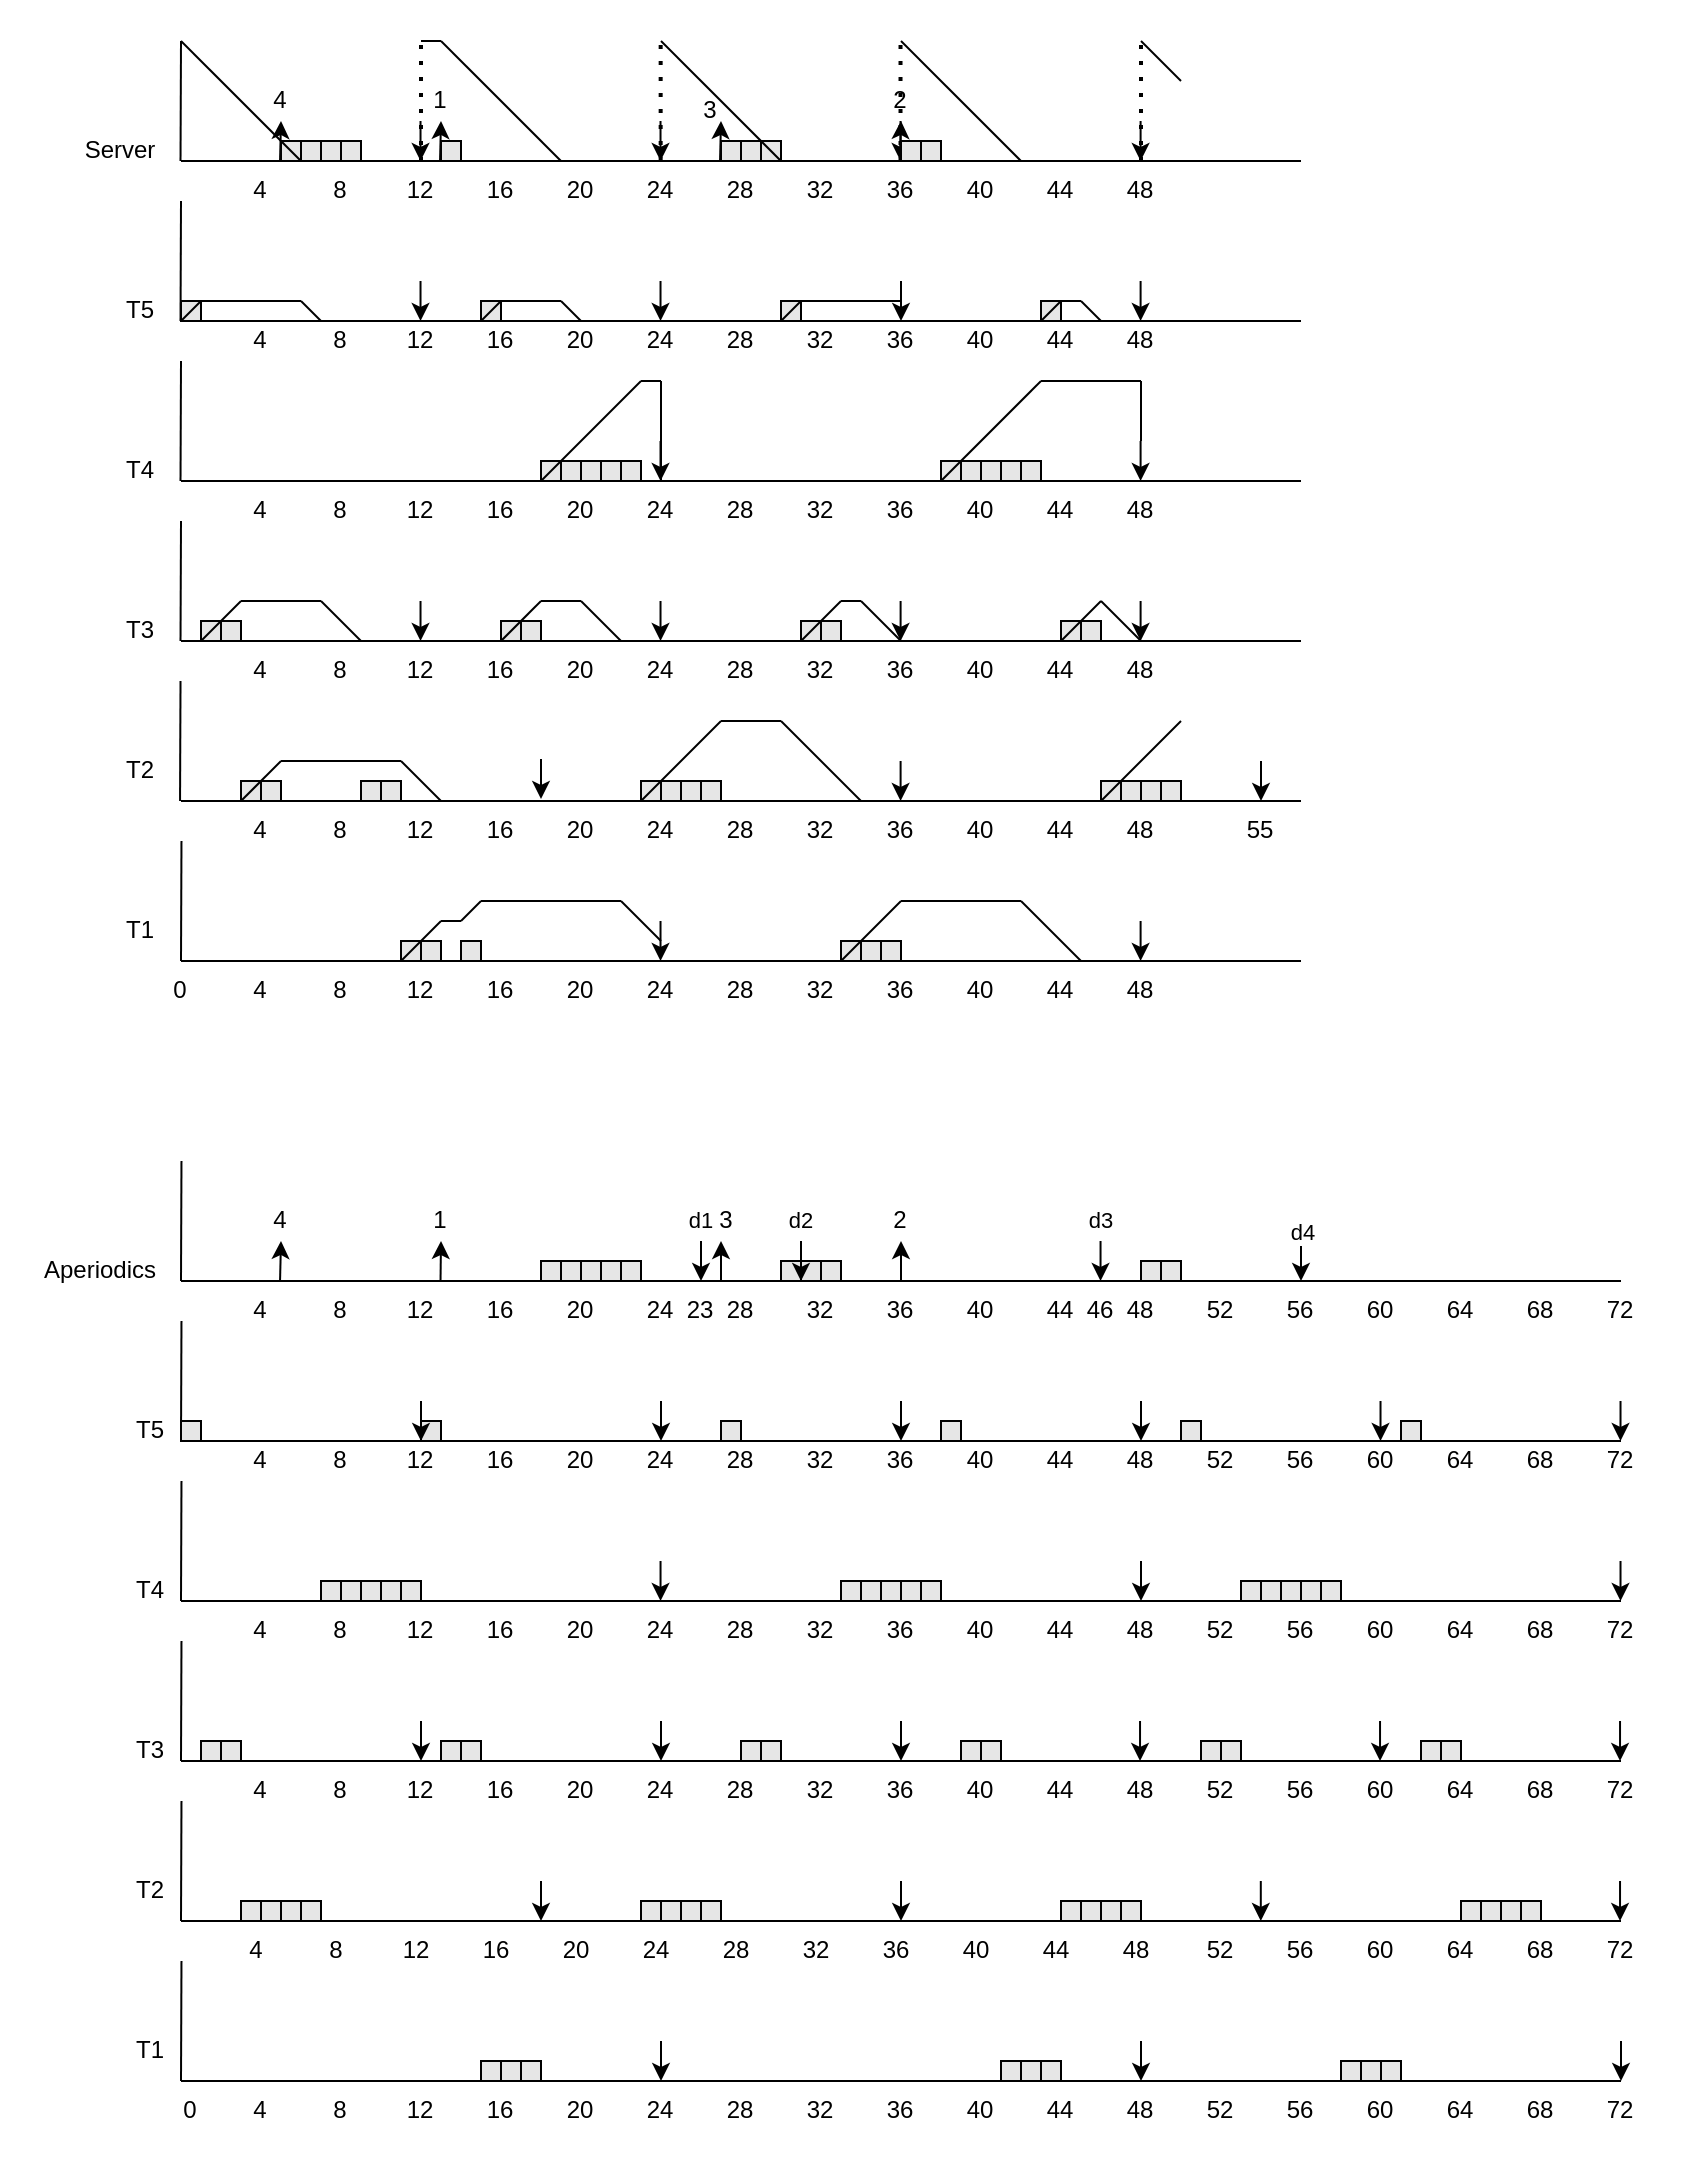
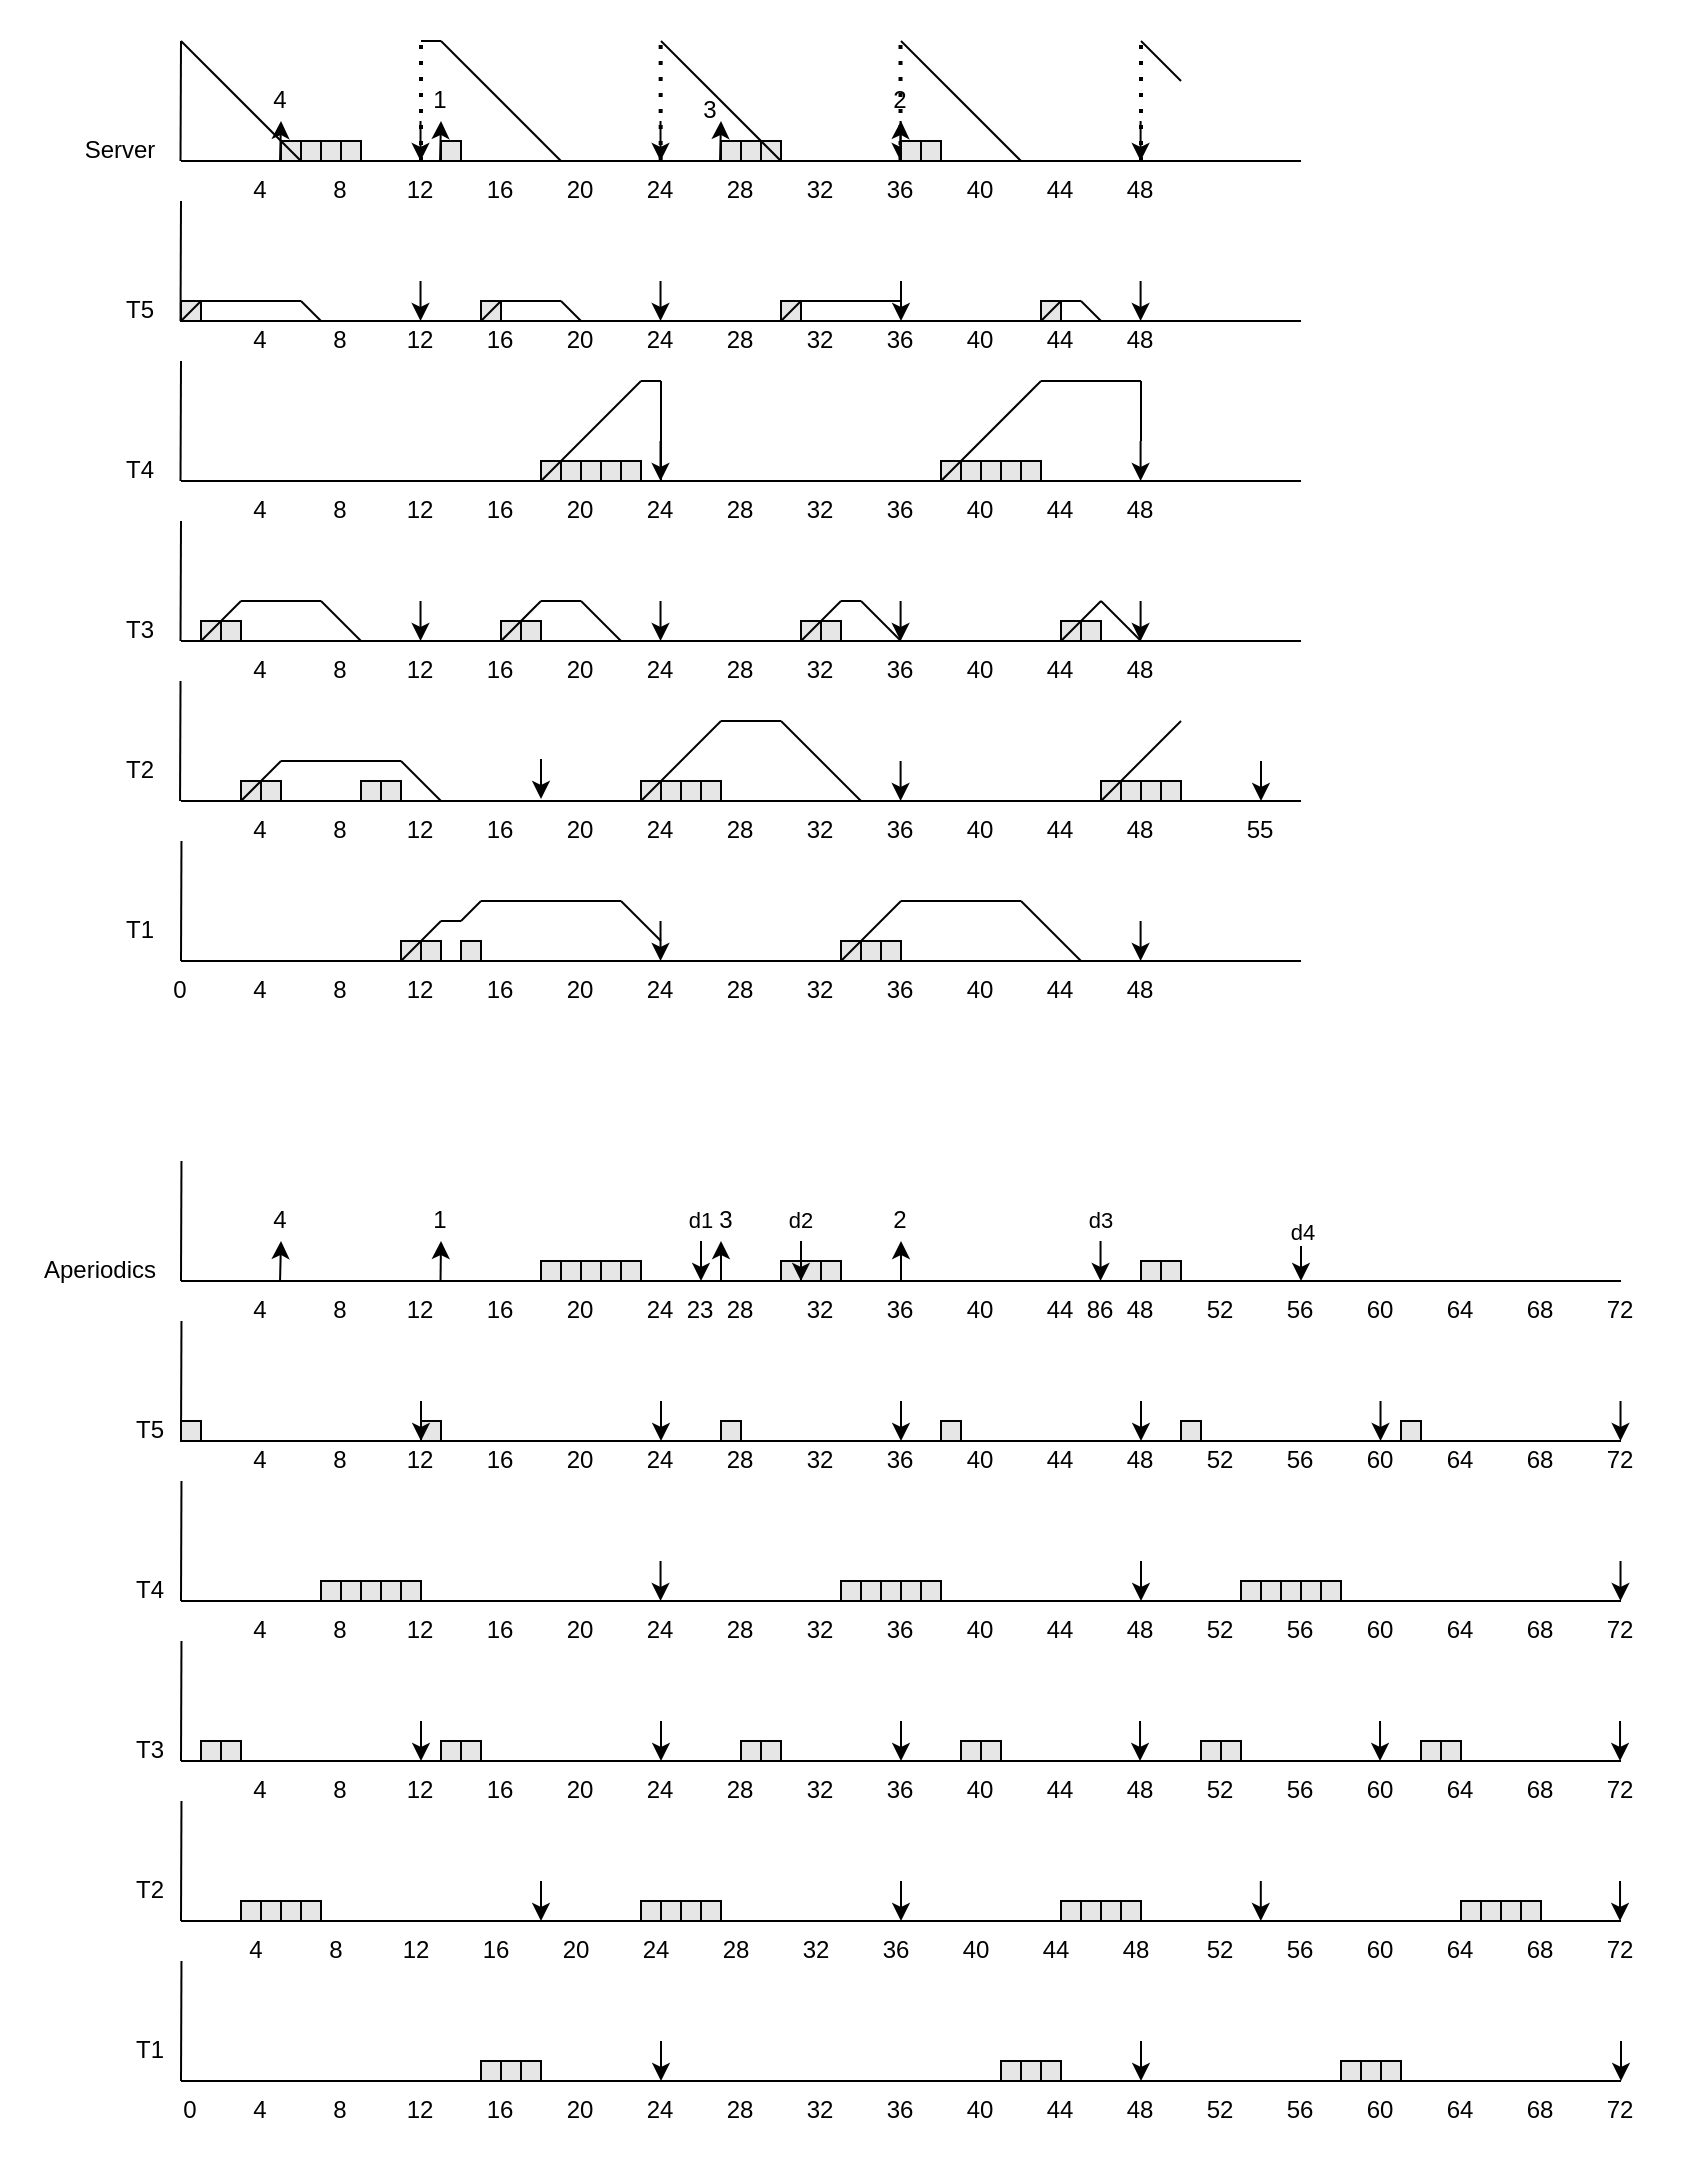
(1101, 1311) -> (1101, 1311)
